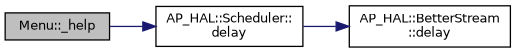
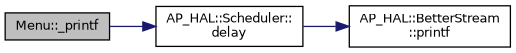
(57, 26) -> (57, 26)
(430, 26) -> (430, 26)
